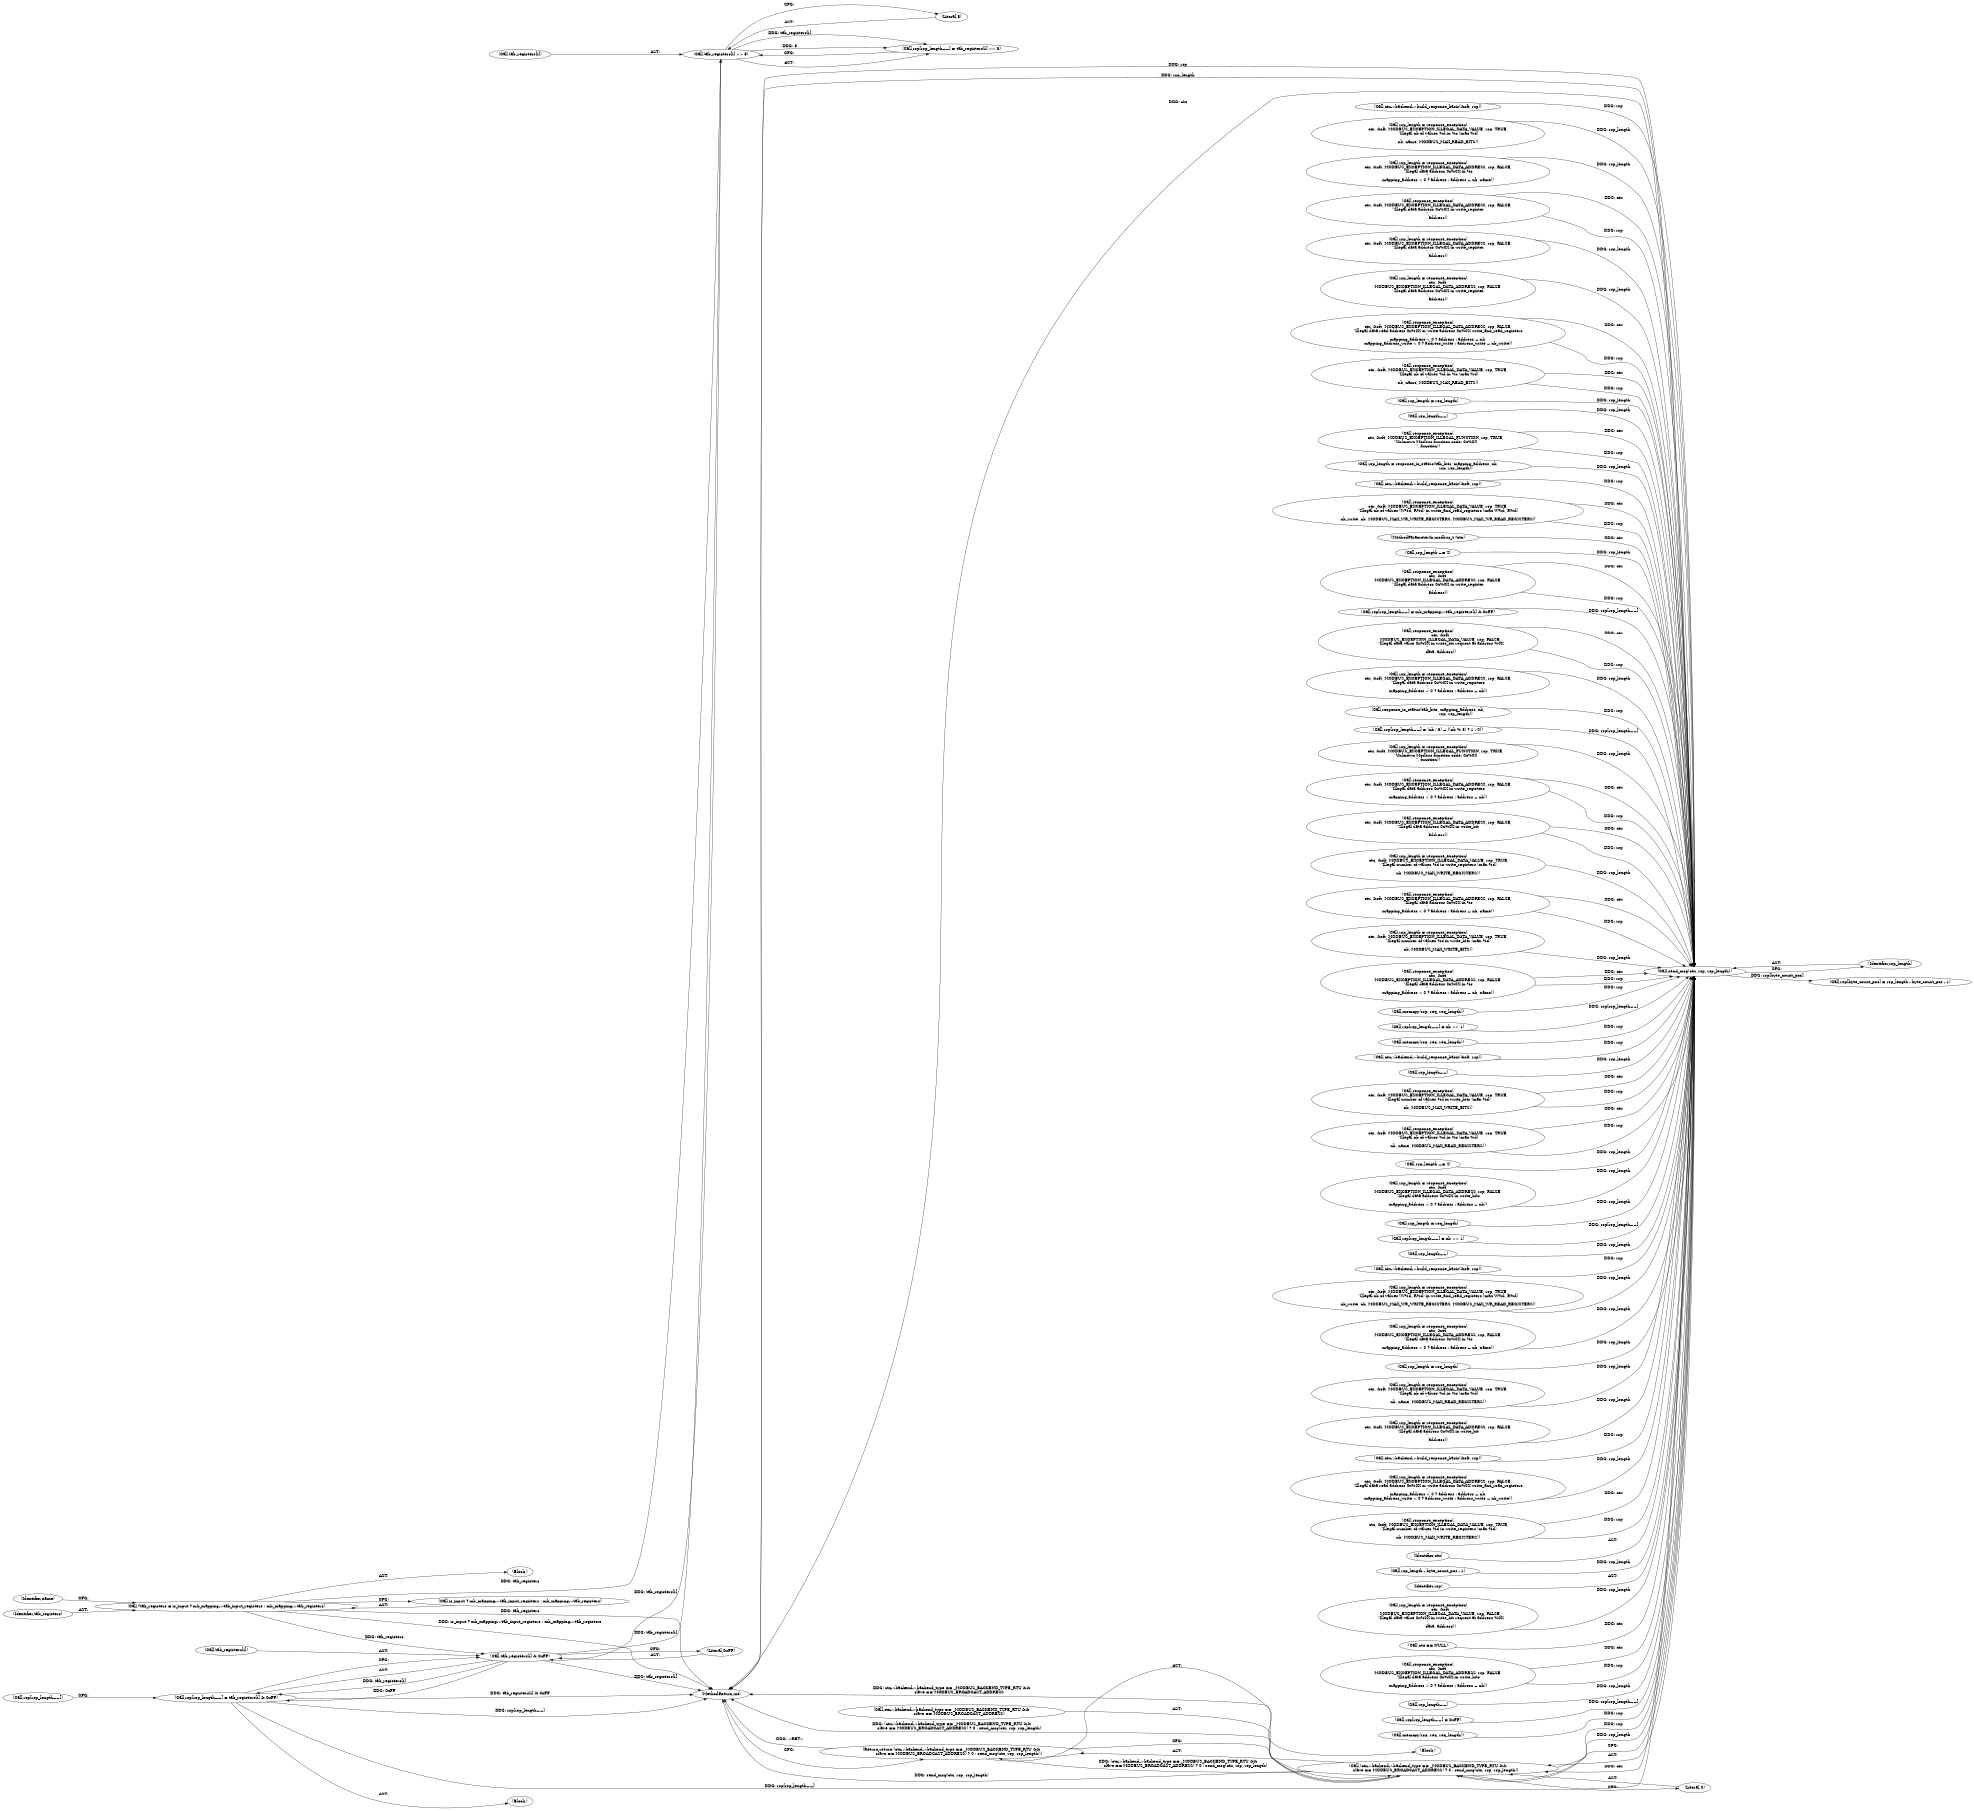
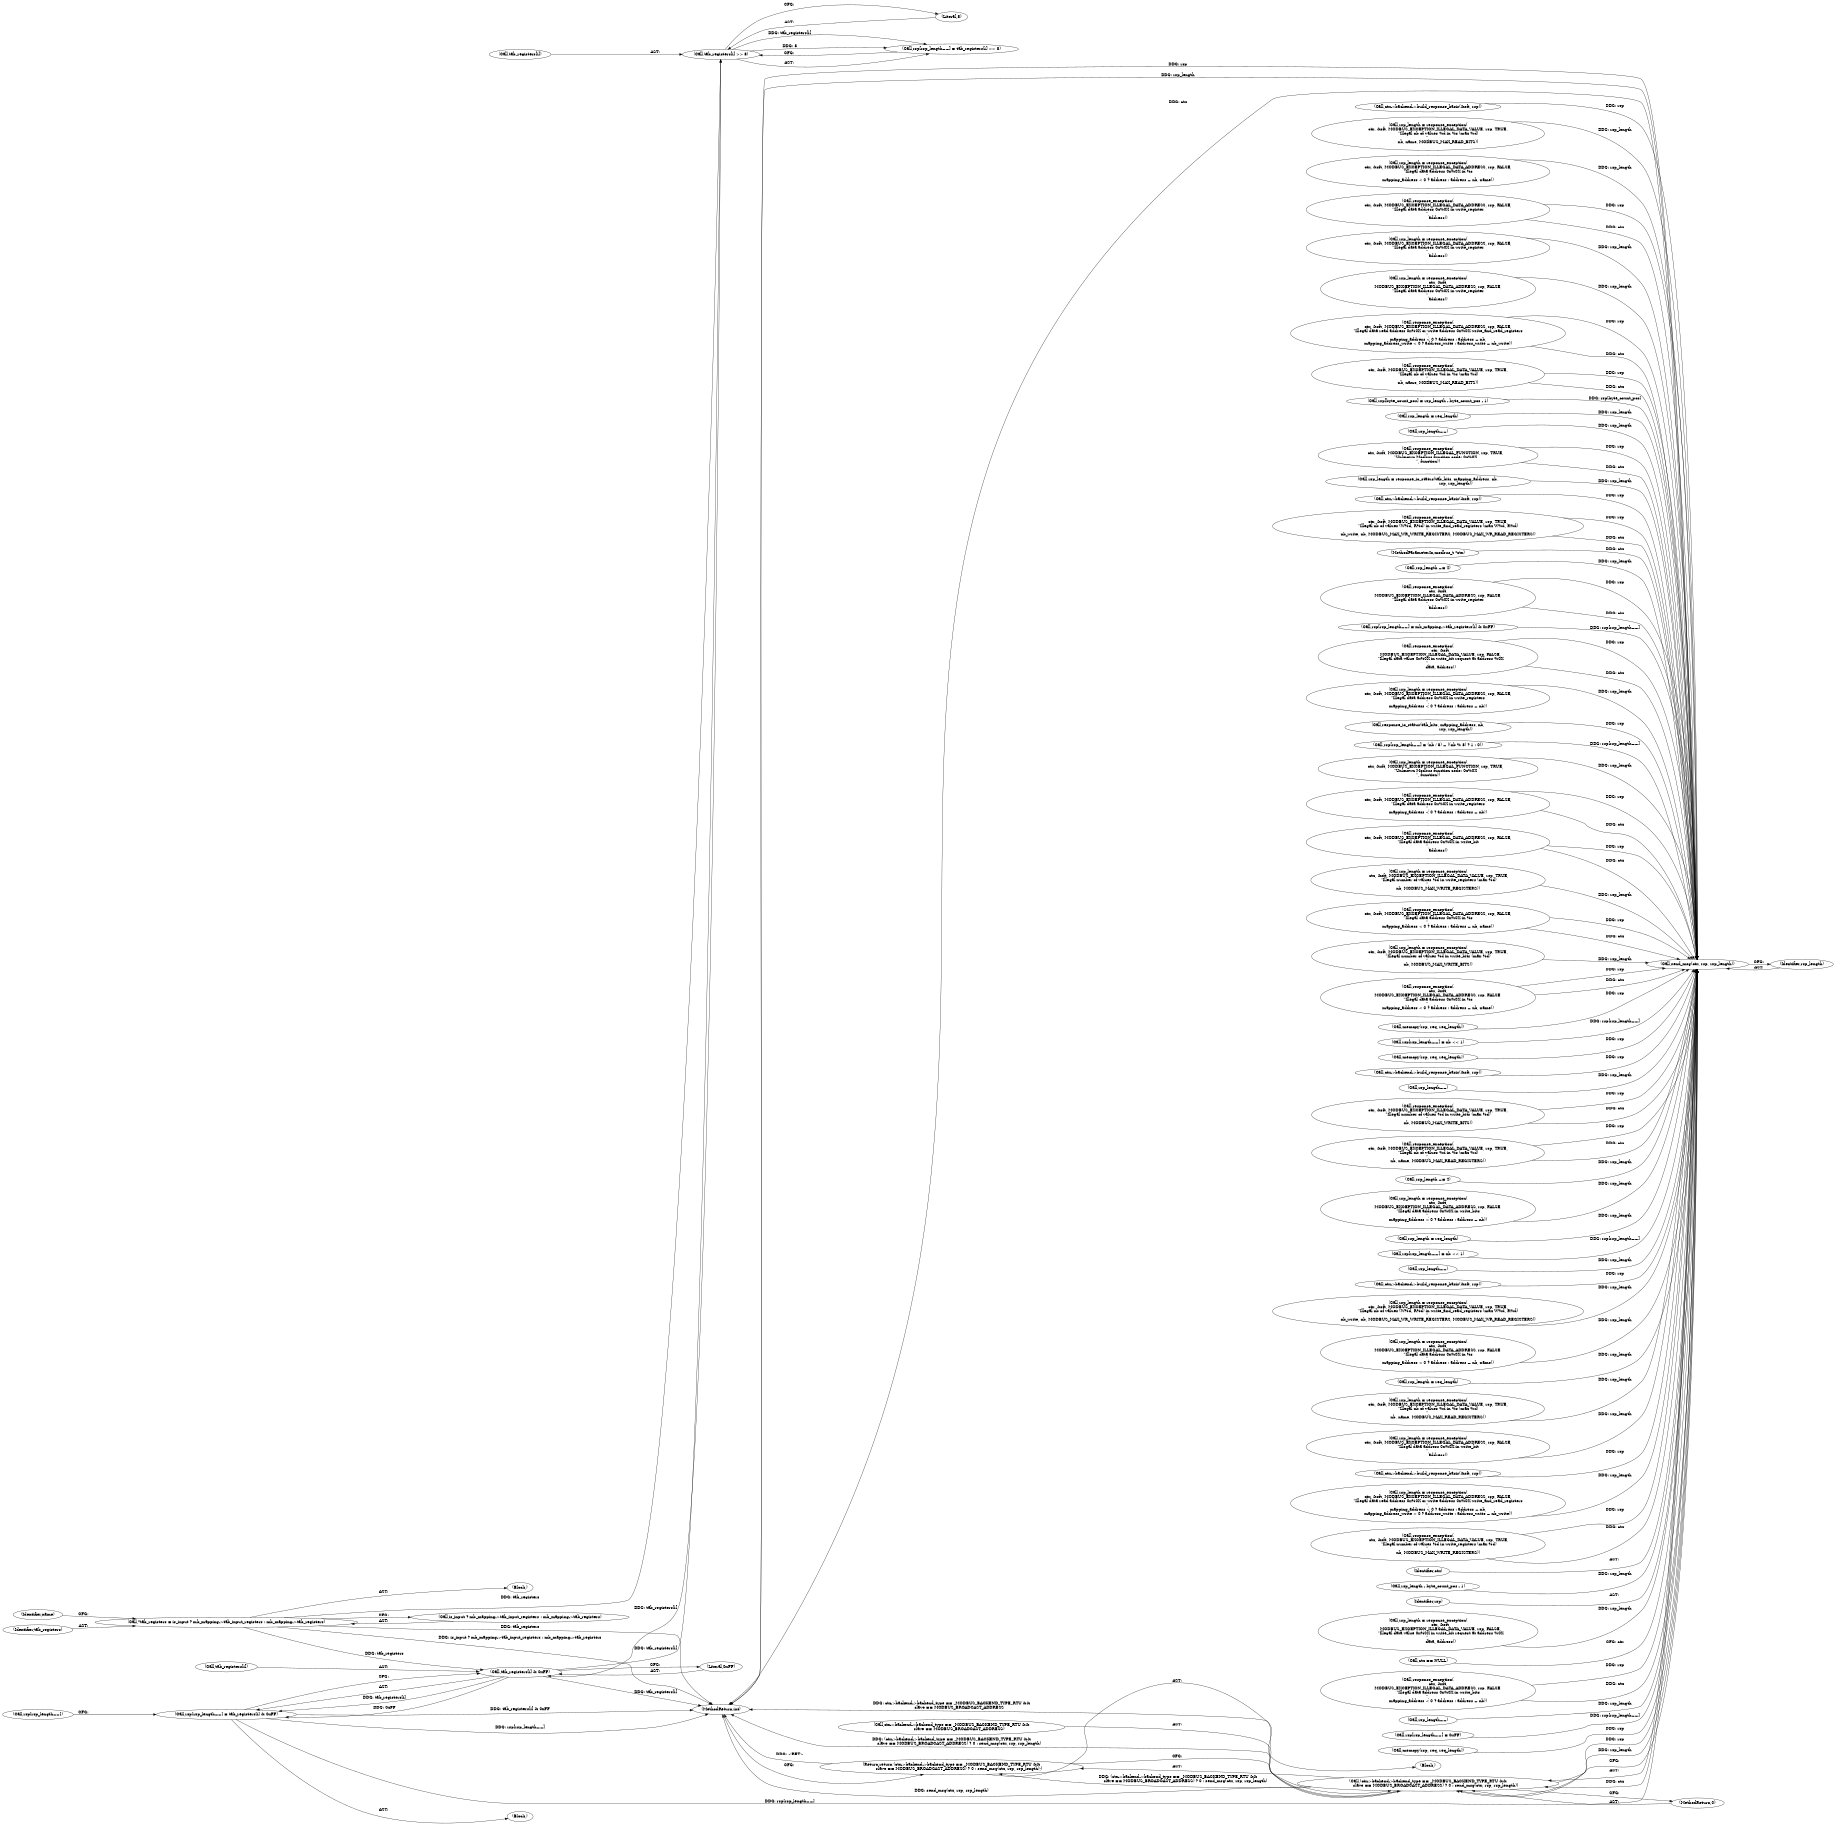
(1768, 979) -> (1665, 491)
(1614, 1624) -> (1615, 1642)
(1695, 1788) -> (1698, 1803)
